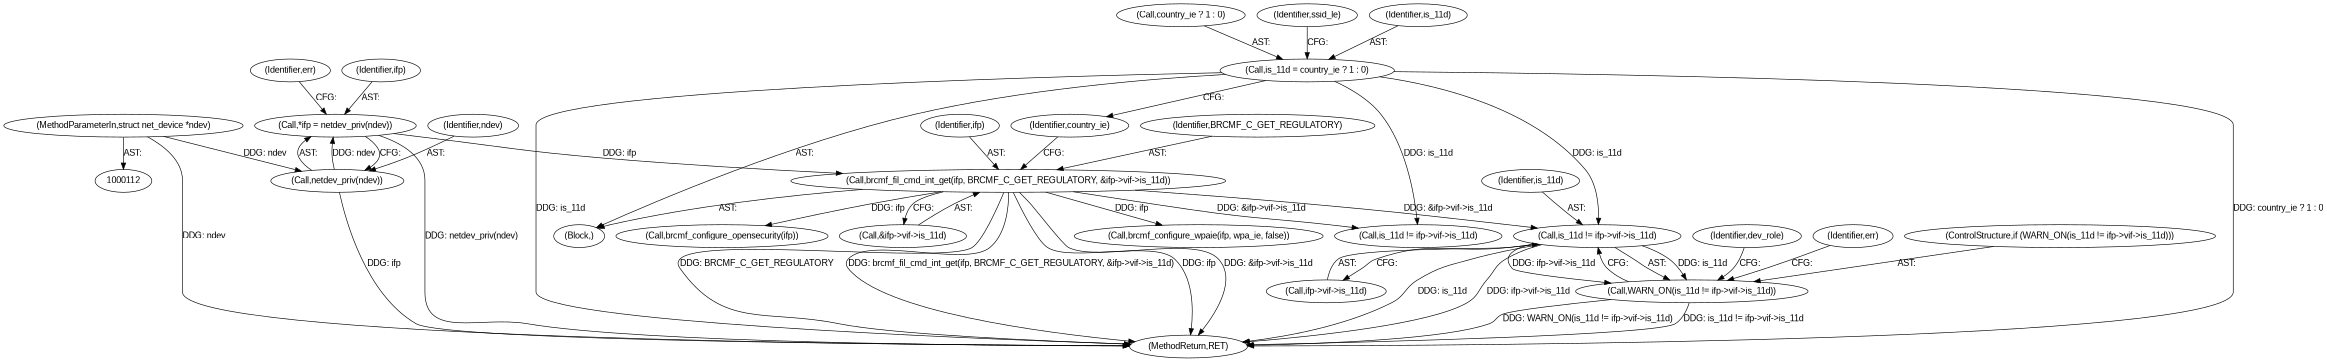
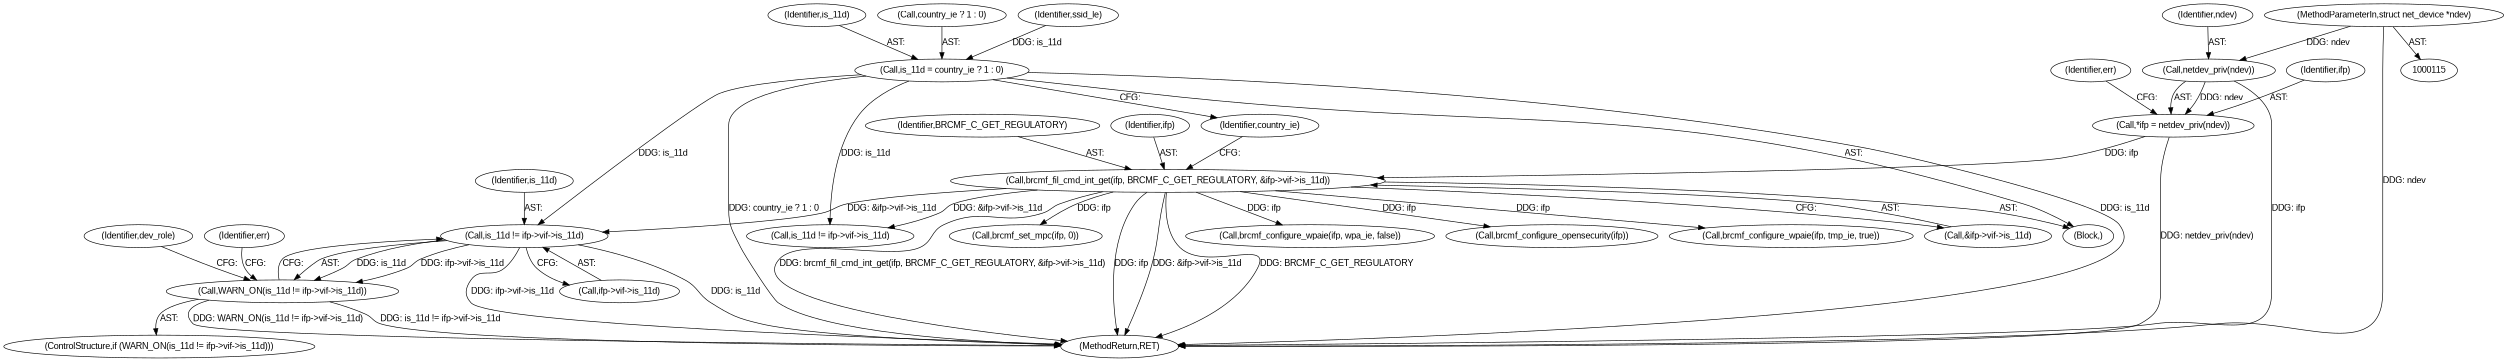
(1319, 43) -> (1037, 43)
(379, 151) -> none
(123, 181) -> (2429, 70)
none -> (1026, 236)
none -> (1791, 236)
(1877, 264) -> (171, 307)
